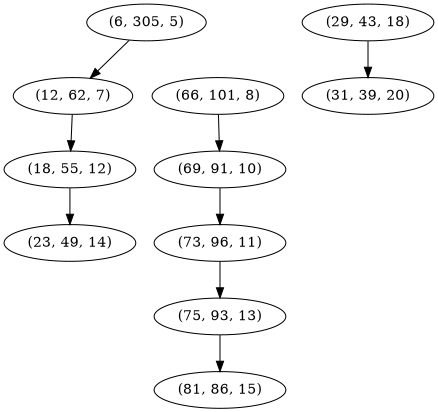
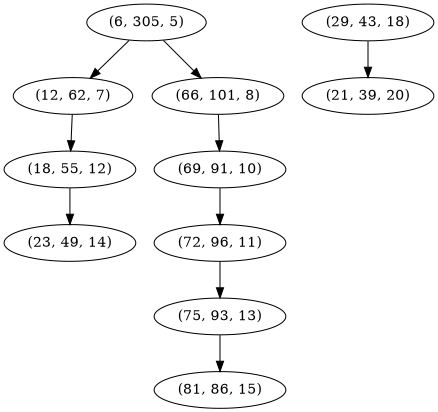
none -> (179, 56)
(368, 96) -> (368, 96)
(220, 243) -> (220, 243)
